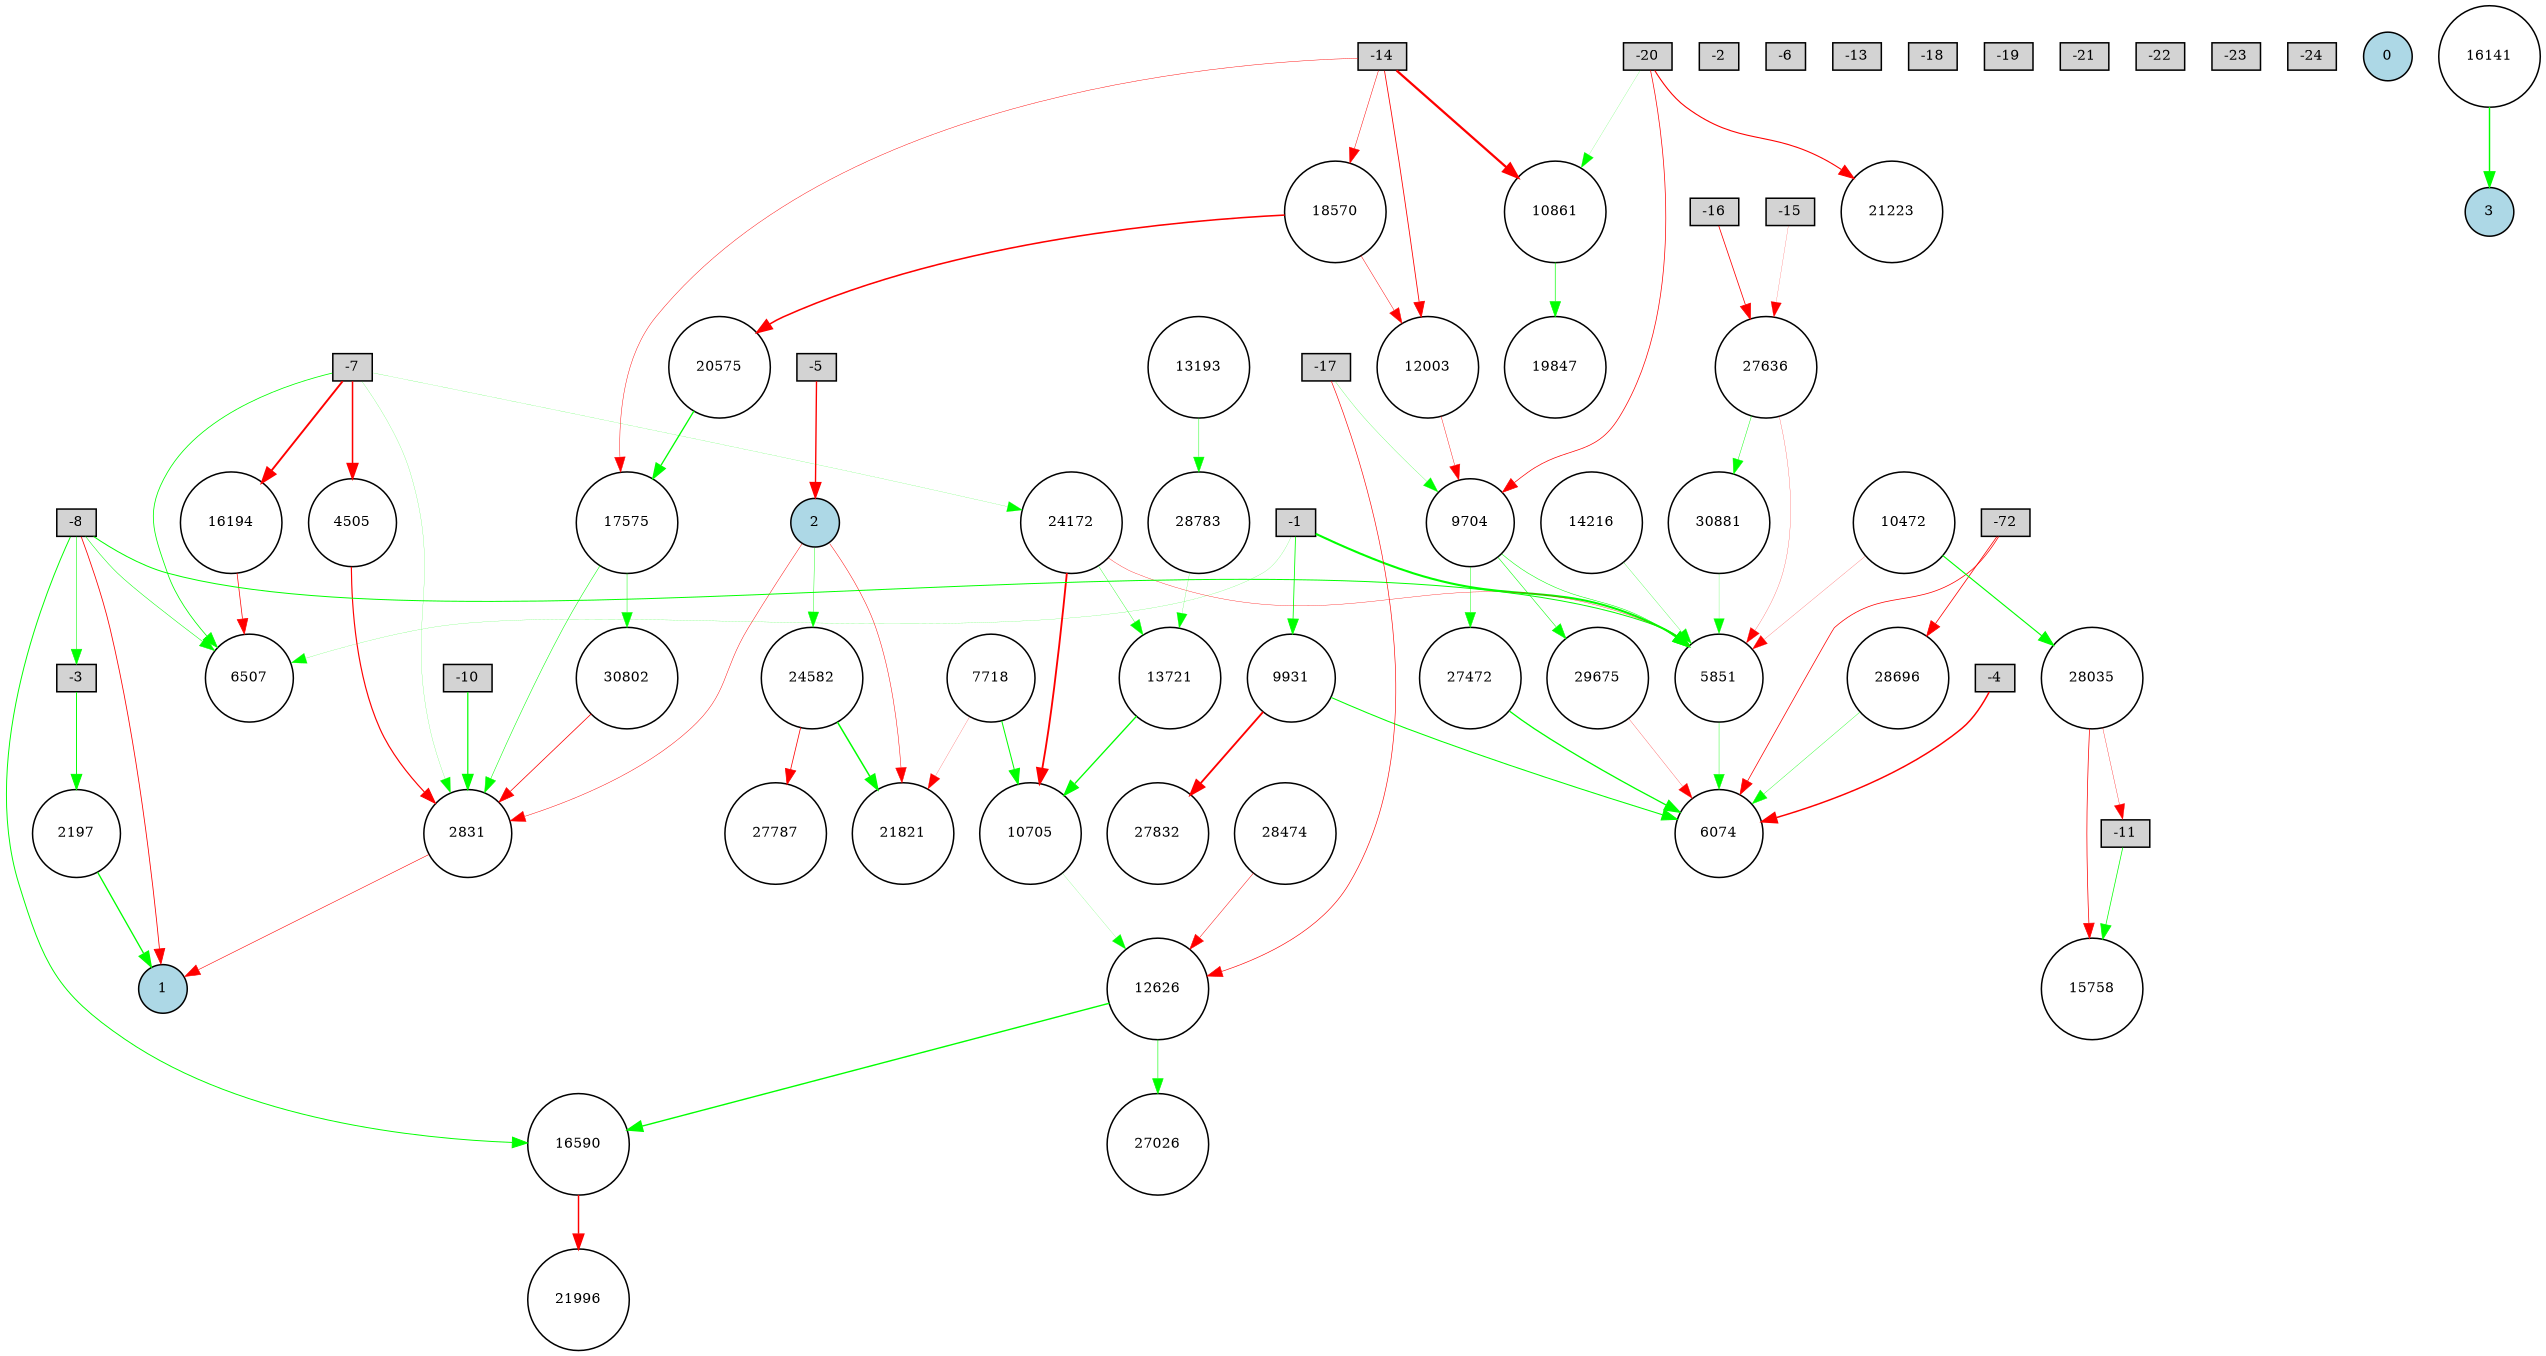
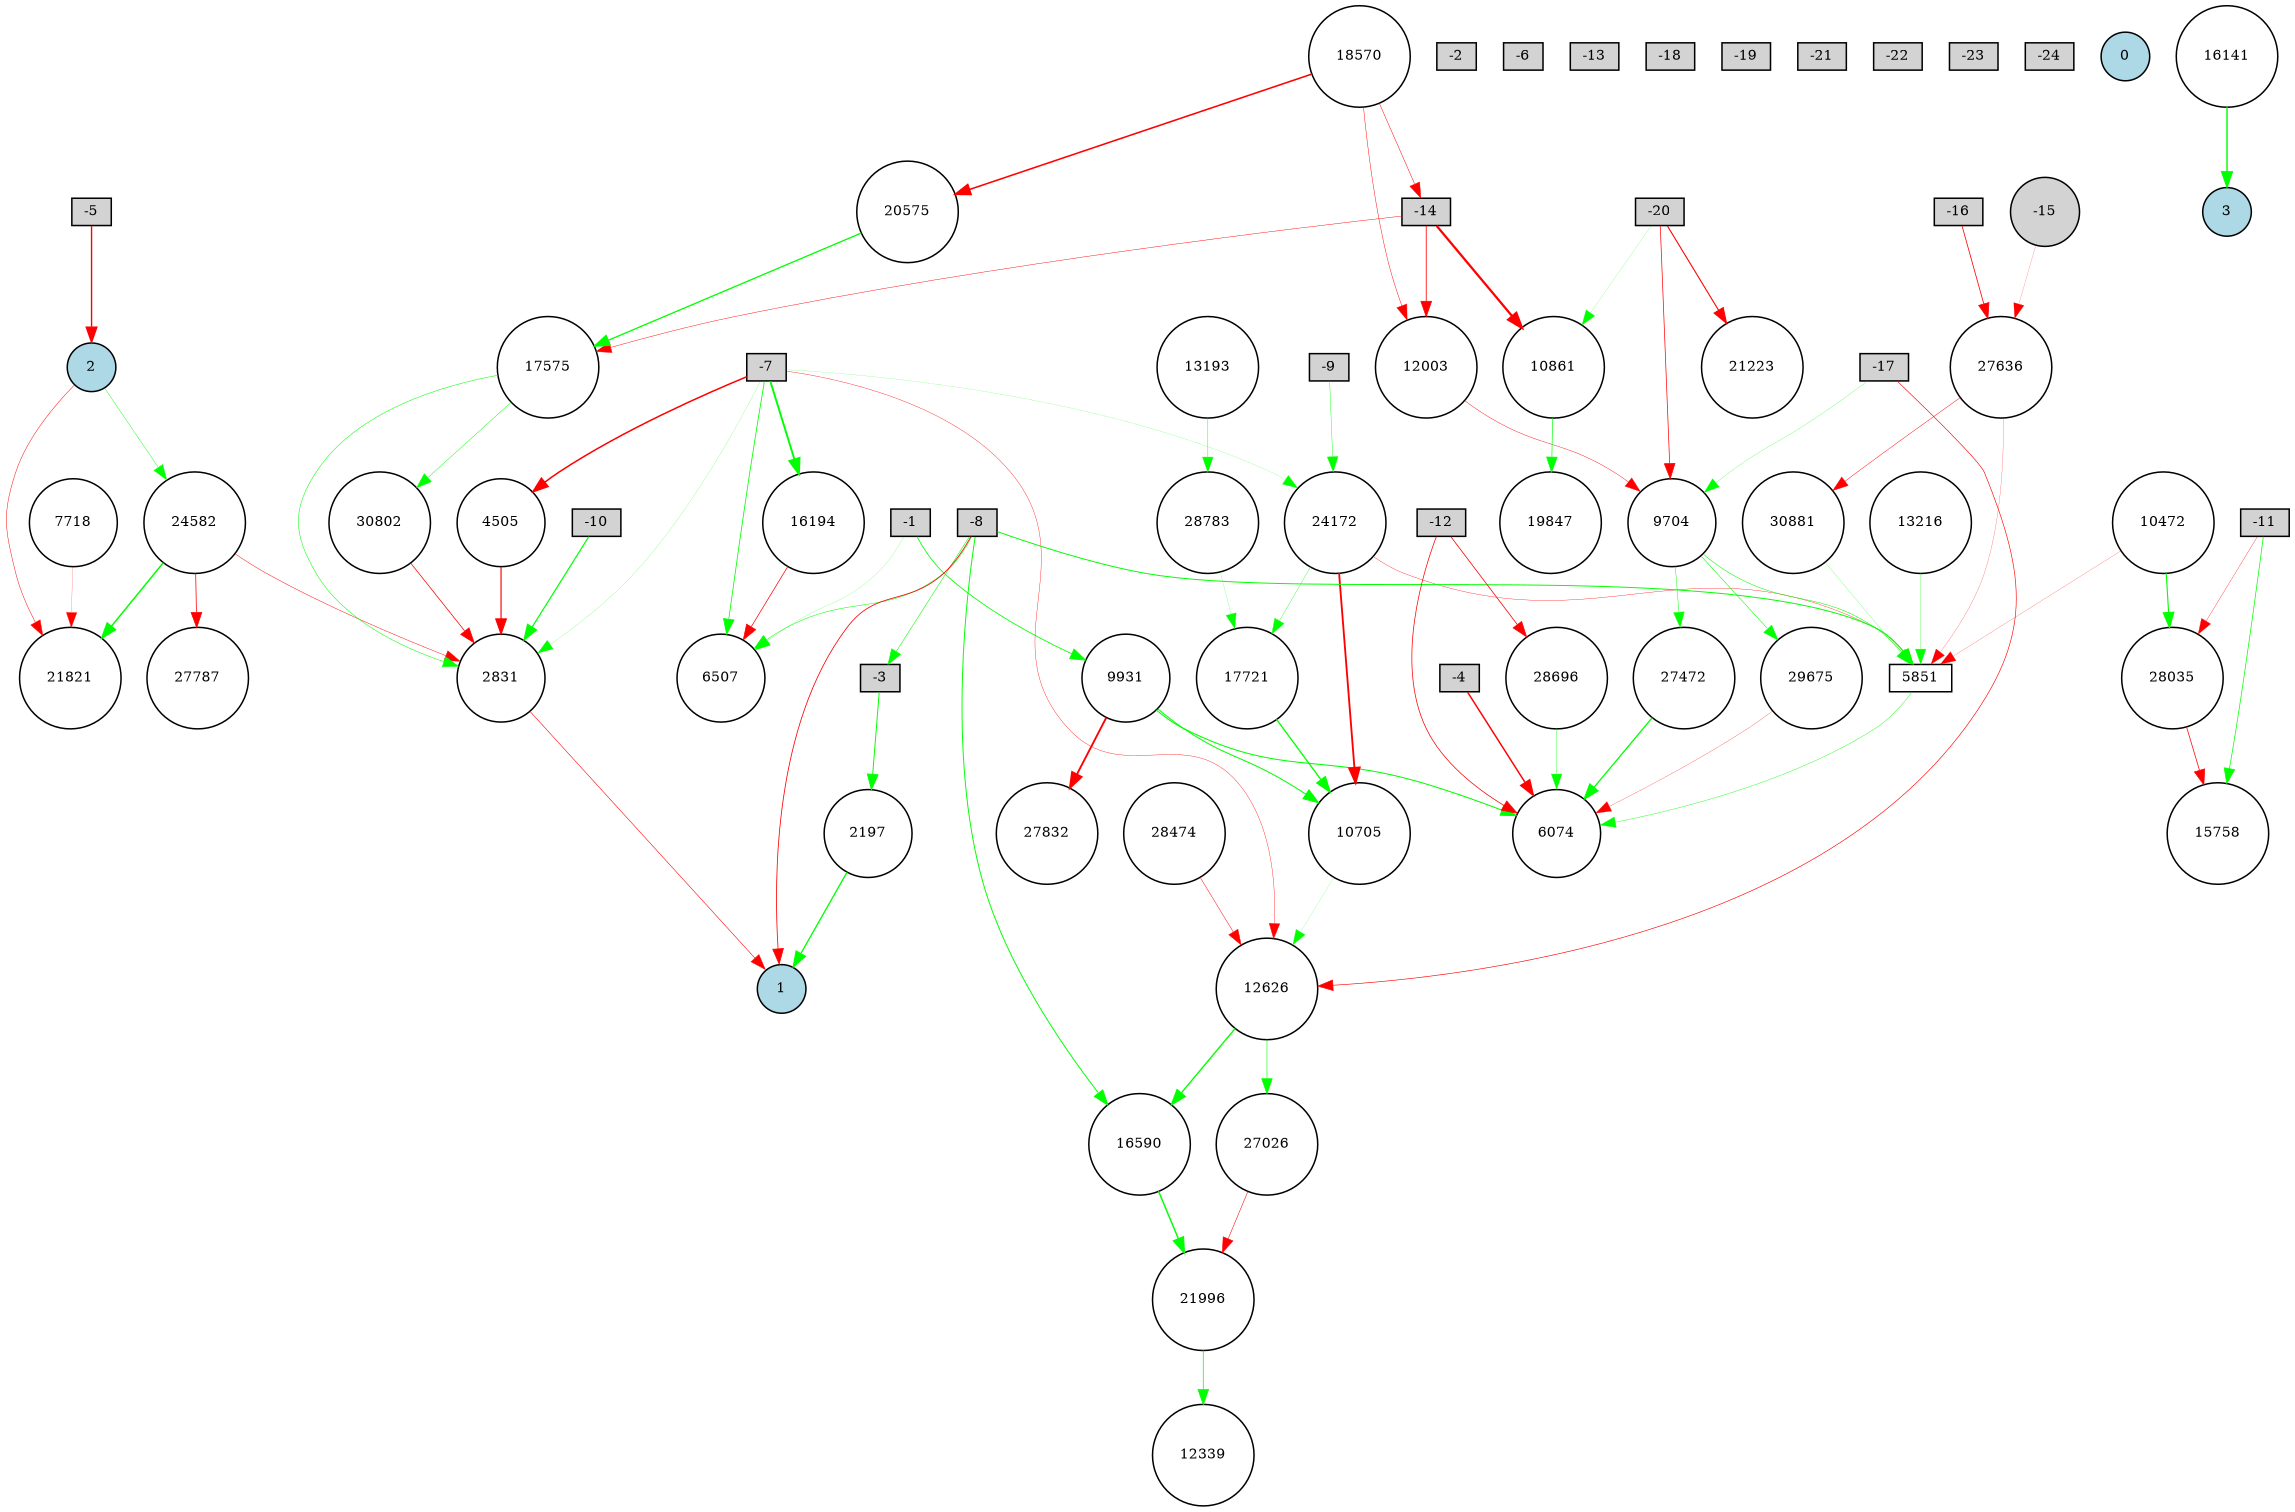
(1366, 109) -> (1397, 144)
(1790, 212) -> (2045, 212)
none -> (1329, 367)
(307, 426) -> (782, 420)
(1745, 438) -> (1902, 439)
(1592, 523) -> (1921, 523)
(2006, 523) -> (1441, 523)
(1430, 578) -> none
none -> (1036, 621)
(1170, 678) -> (1247, 678)
(1719, 678) -> (1921, 678)
(701, 719) -> (328, 605)
(1008, 745) -> (1254, 765)
(2111, 766) -> (2232, 579)
(579, 1214) -> (1168, 1215)
none -> (1238, 1215)
none -> (1203, 1455)
